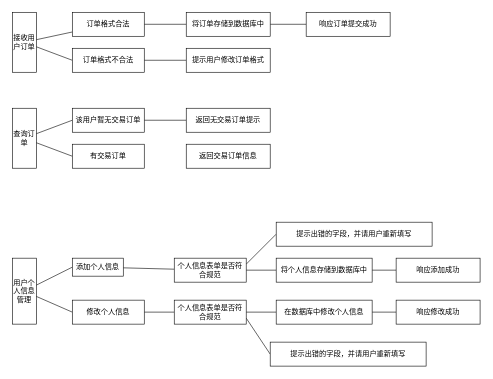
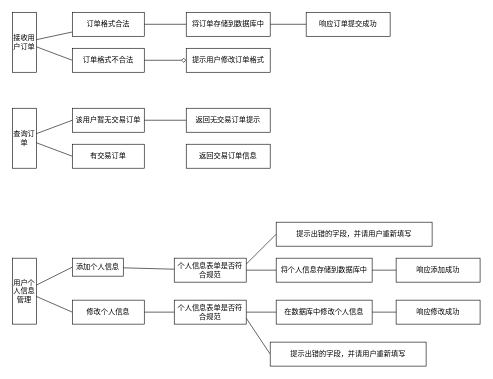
(183, 60) -> (181, 60)
